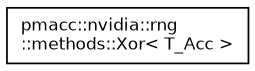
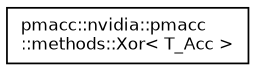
(128, 36) -> (128, 36)
